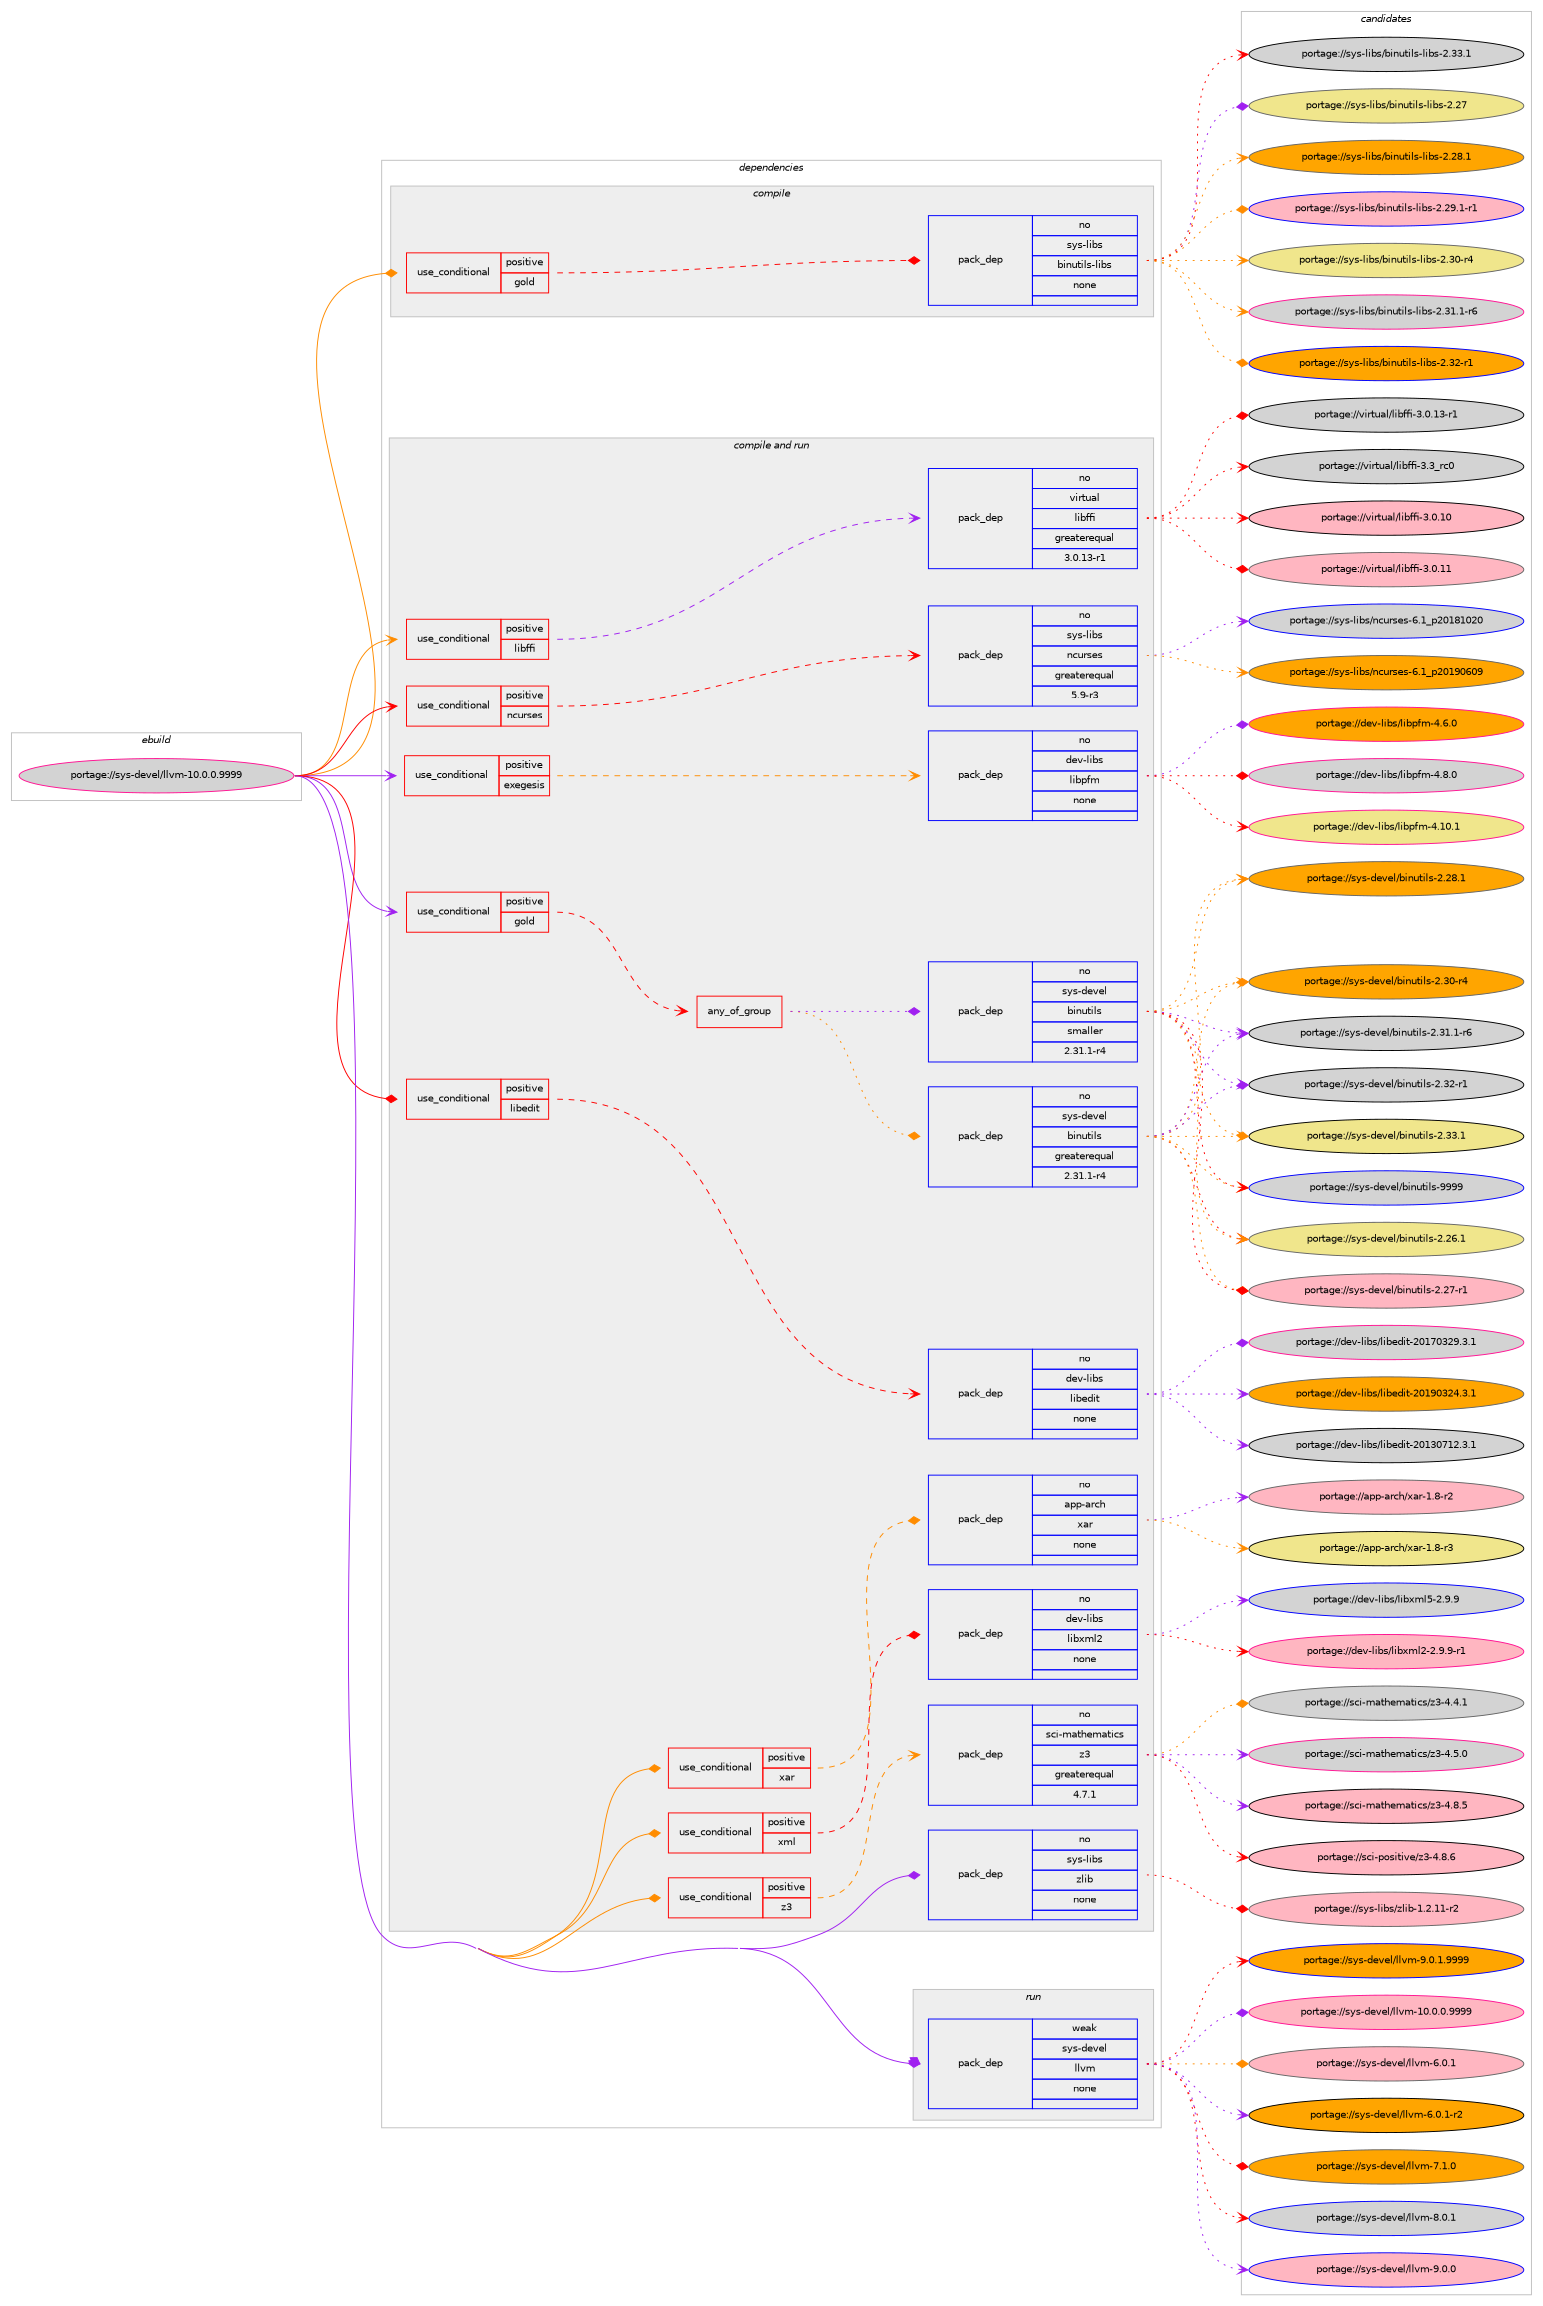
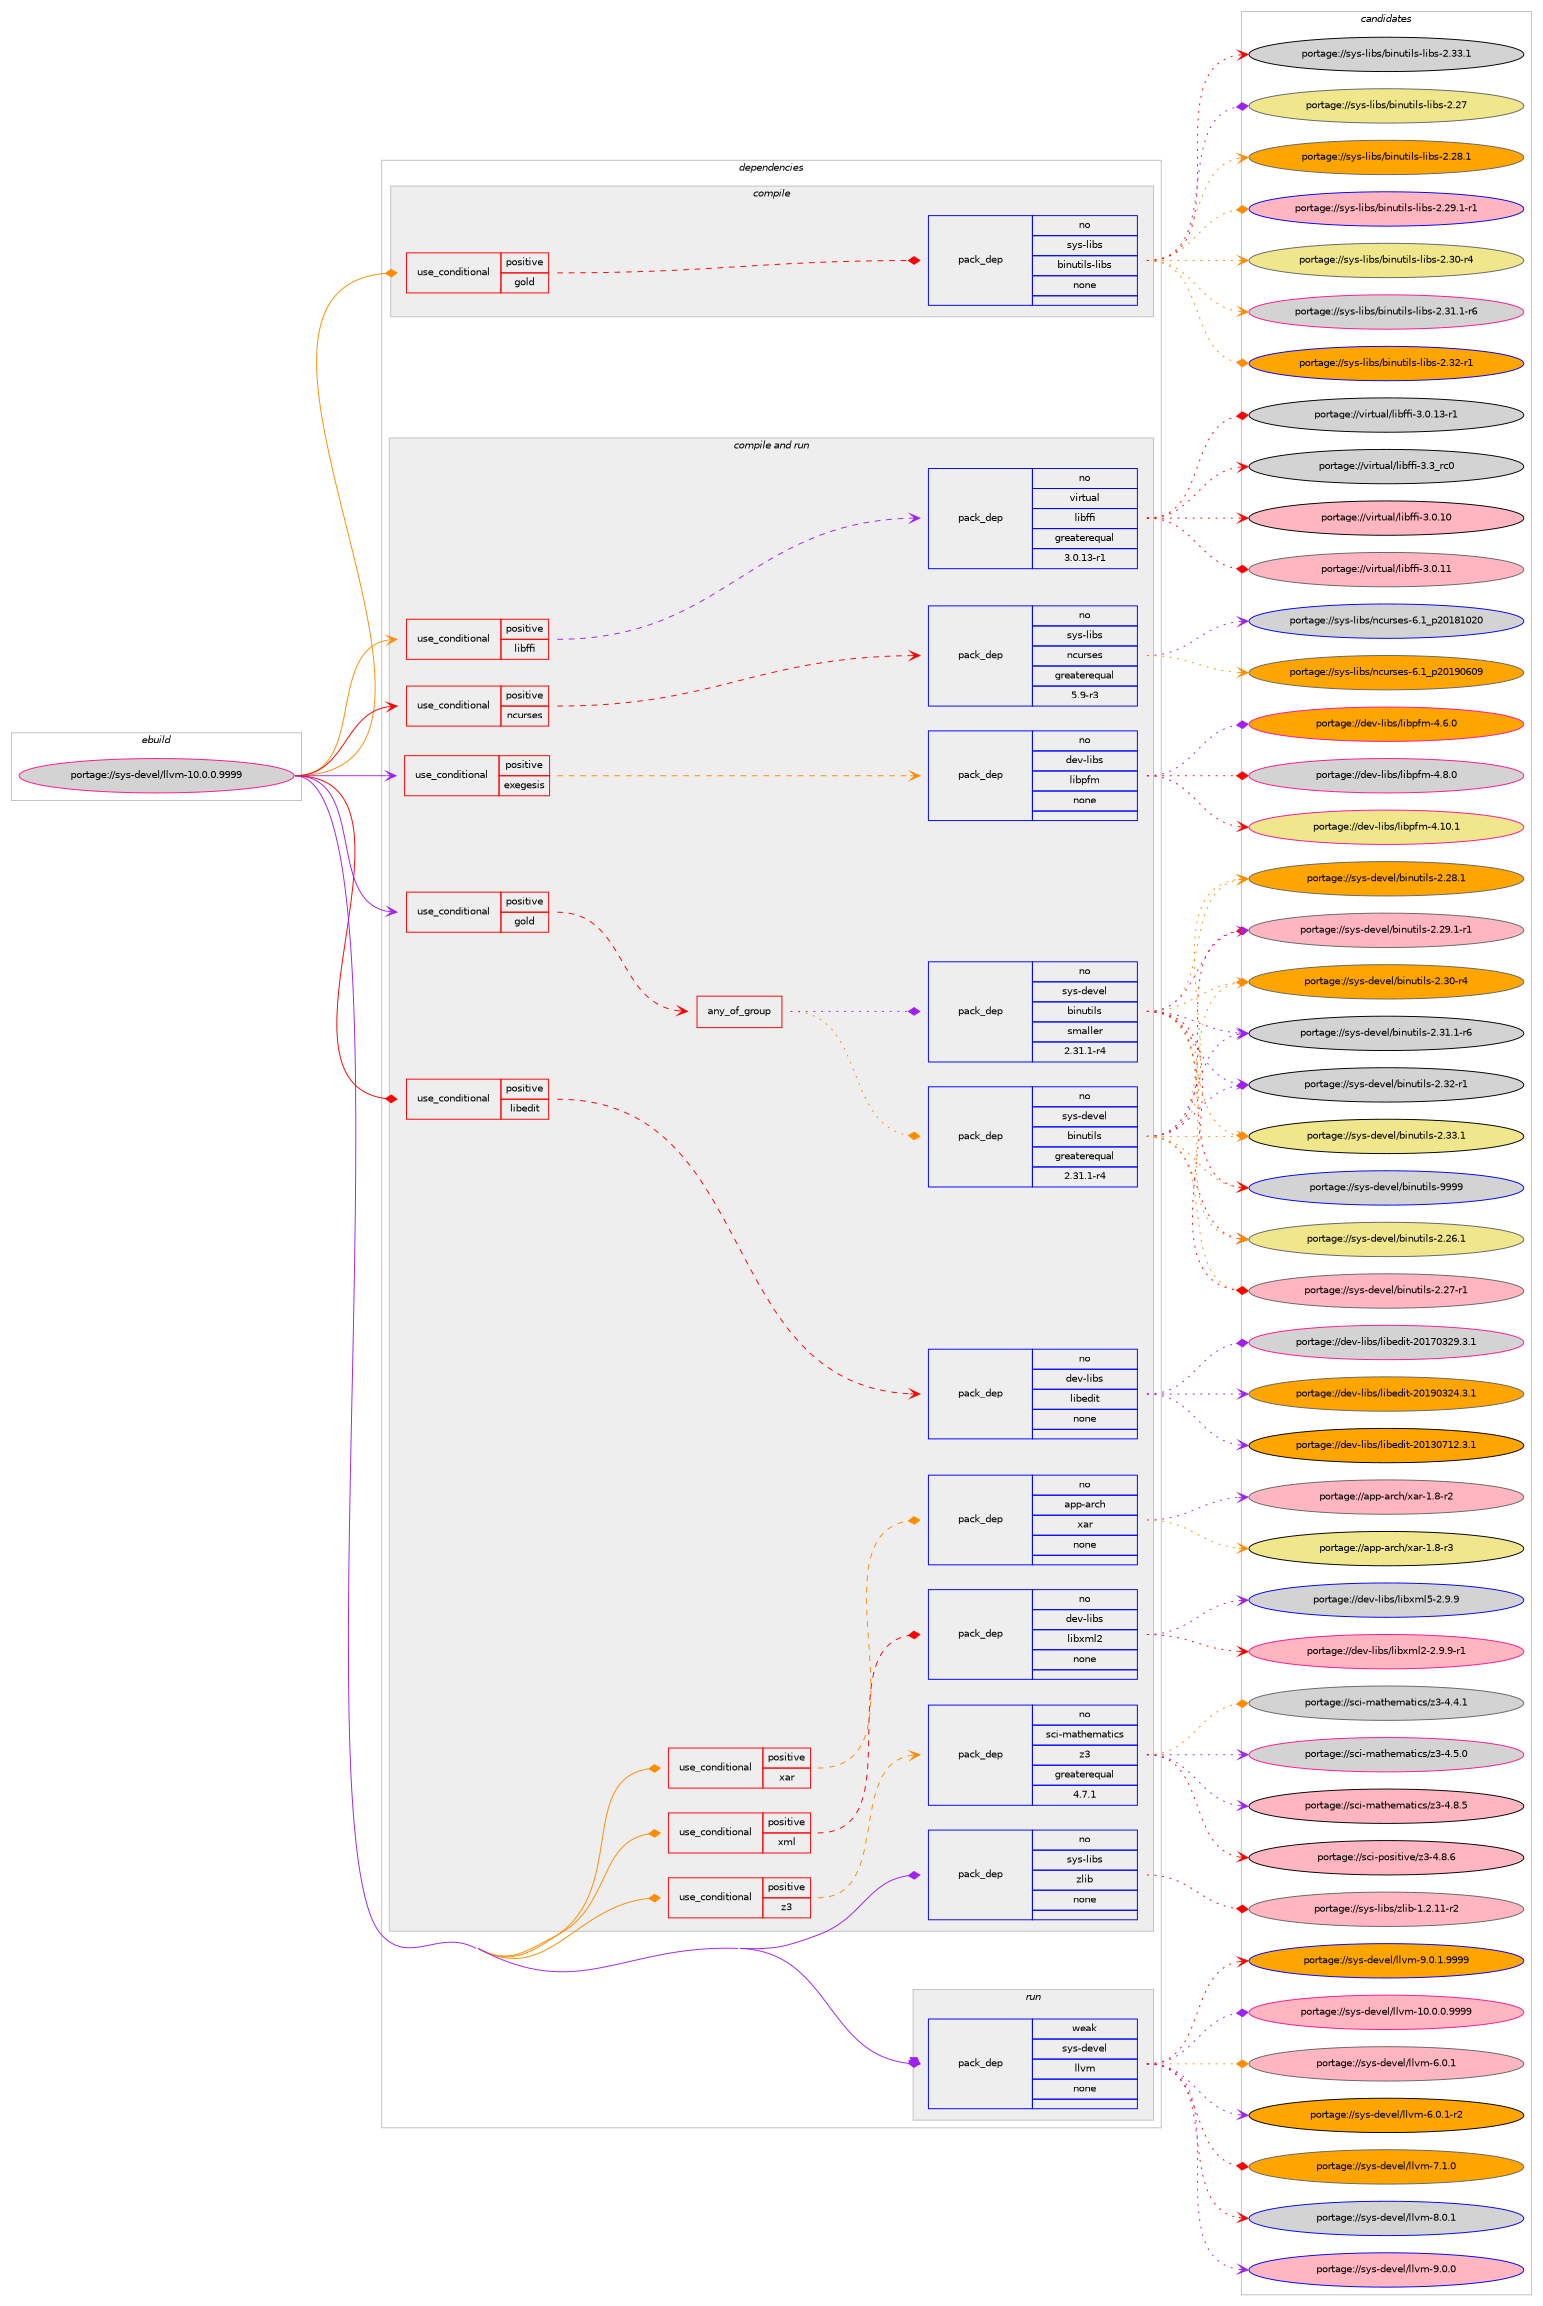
none -> (1386, 930)
(1386, 1446) -> (1386, 1446)
